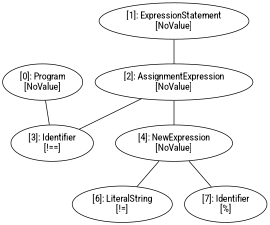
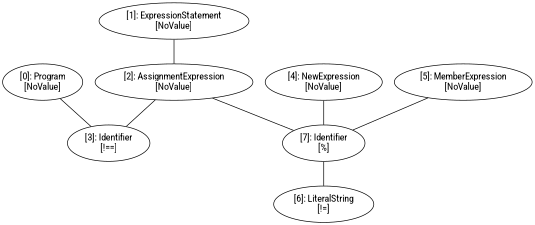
none -> (463, 82)
(174, 113) -> (253, 114)
(148, 174) -> (324, 174)
